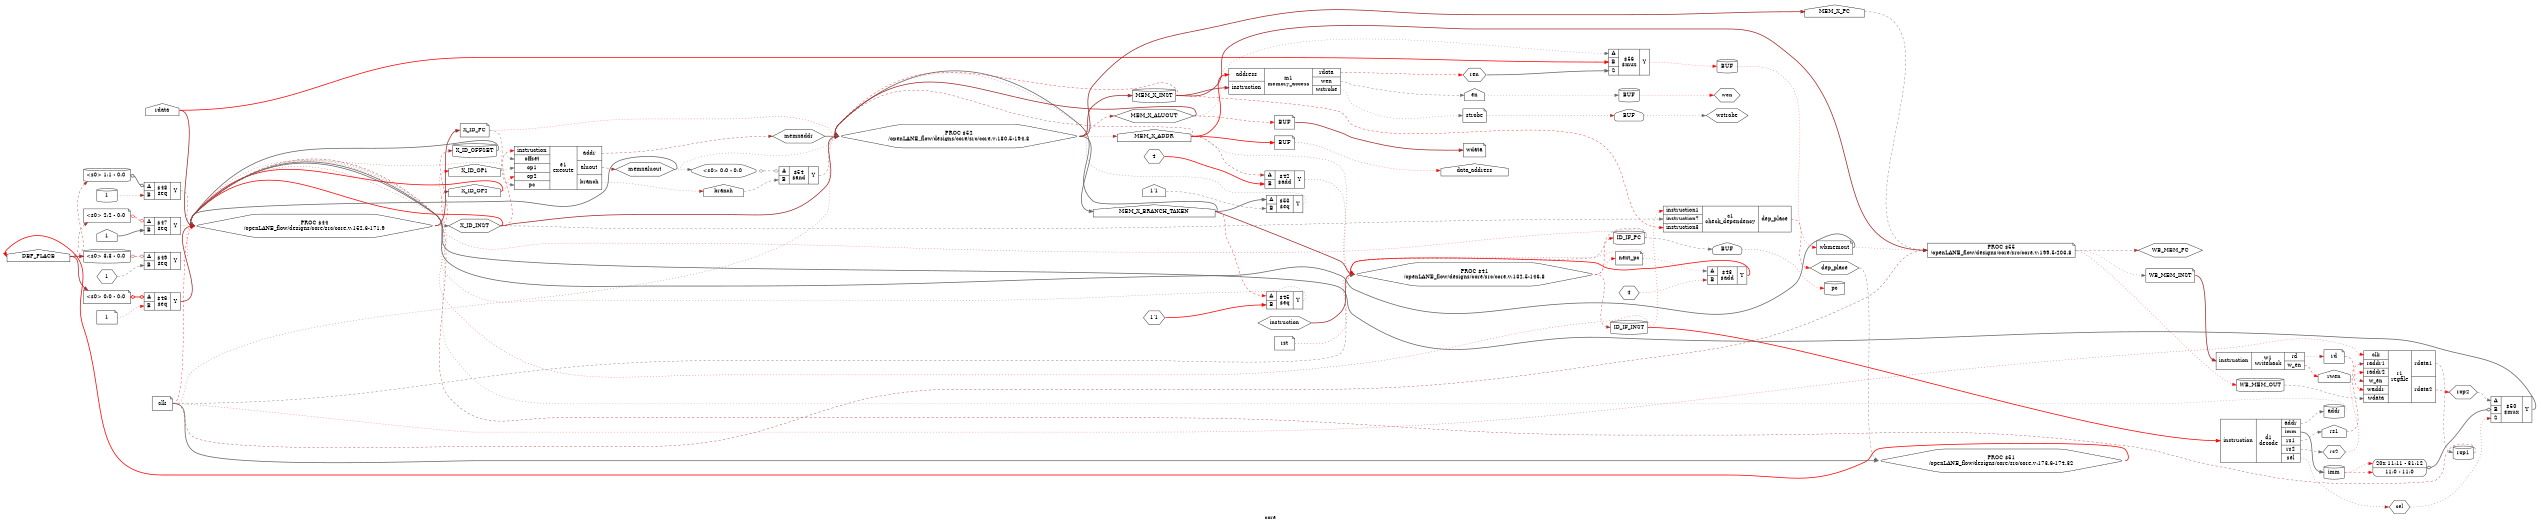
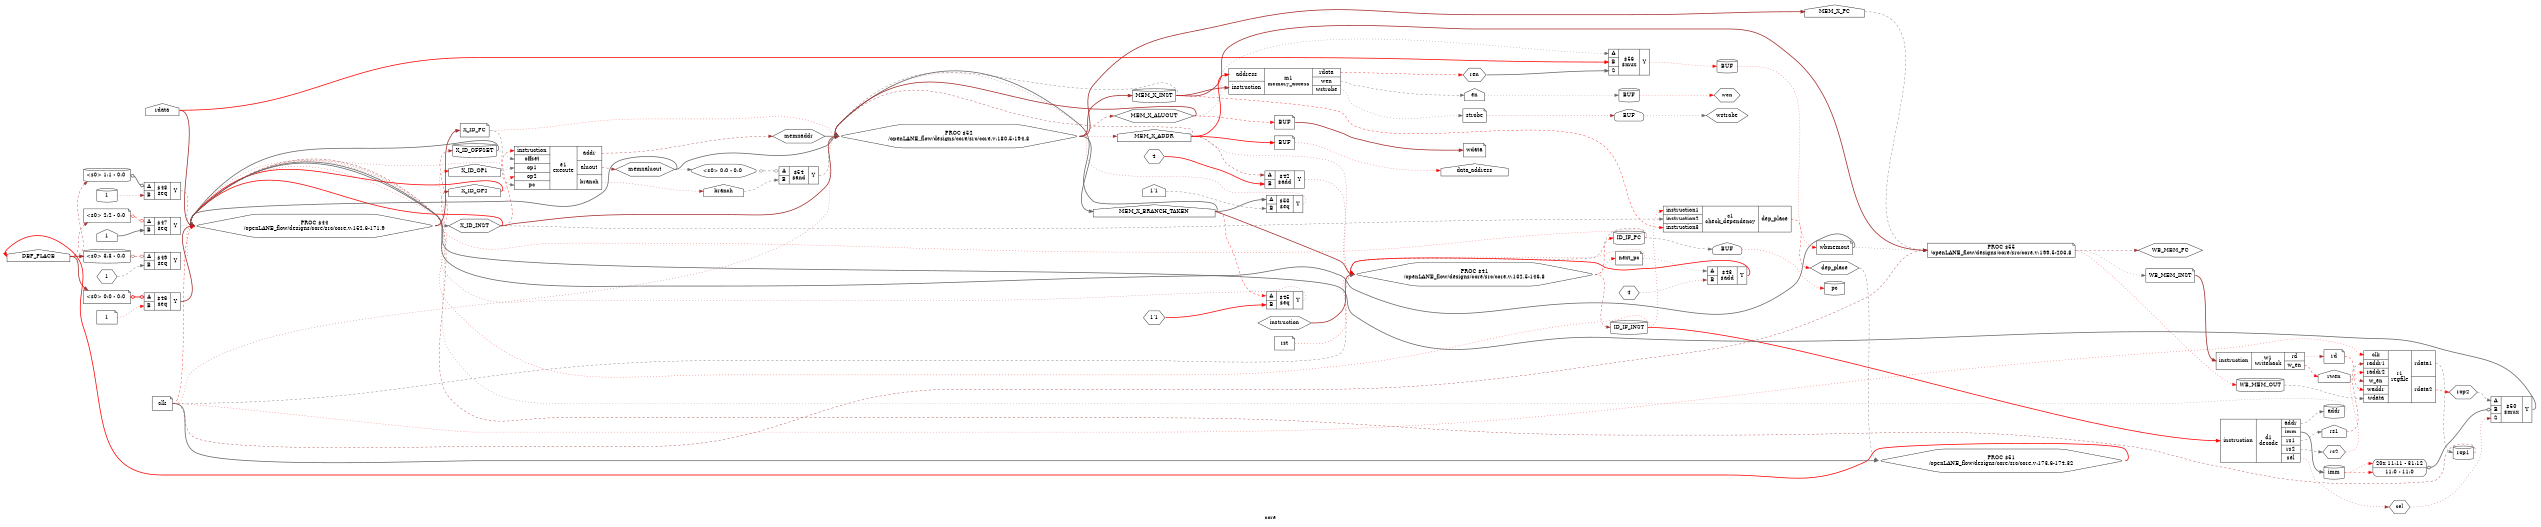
(1009, 79) -> (1009, 79)
(755, 154) -> (755, 154)
(1683, 219) -> (1683, 219)
